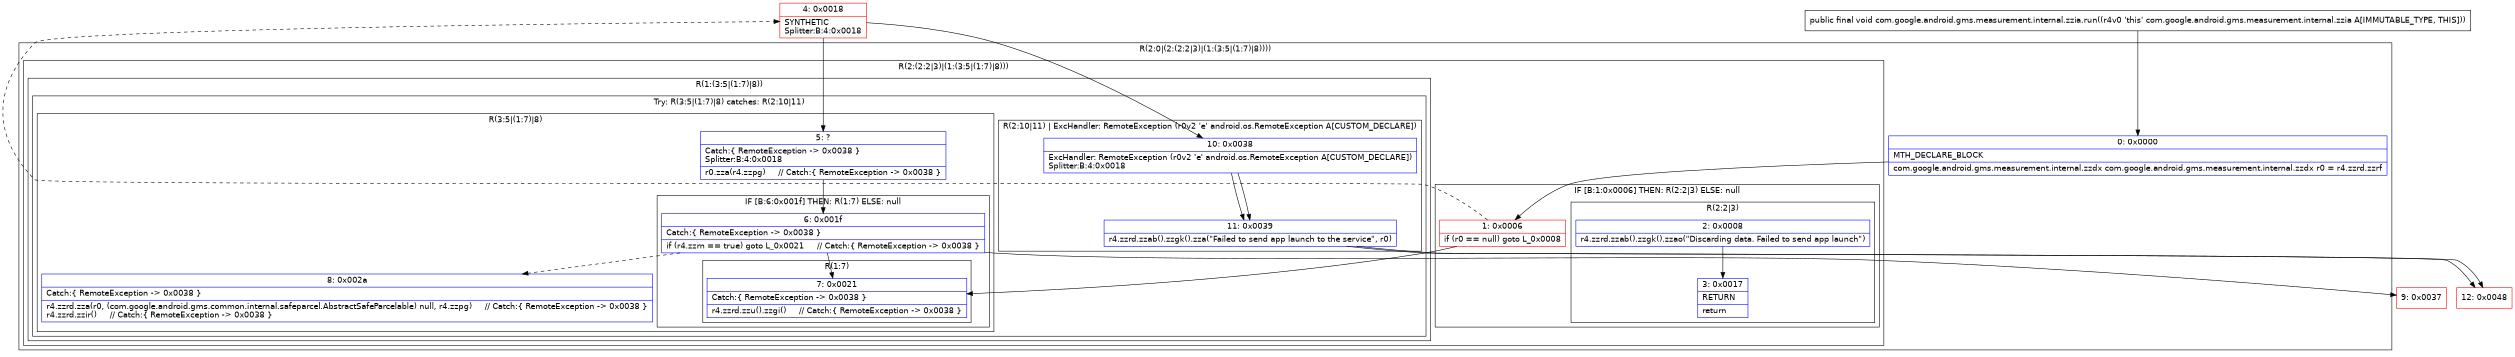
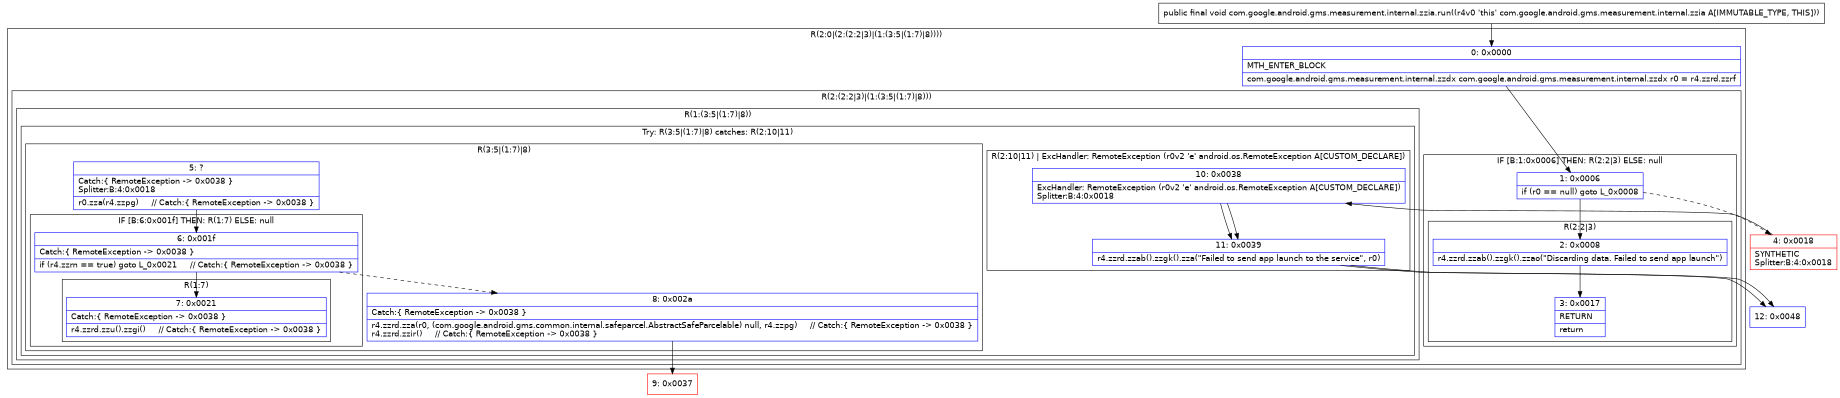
(823, 82) -> none
(1938, 155) -> (1287, 66)
(1503, 233) -> (1580, 186)
(1688, 258) -> (672, 355)
(1216, 278) -> (1580, 216)
(2484, 298) -> (1778, 317)
